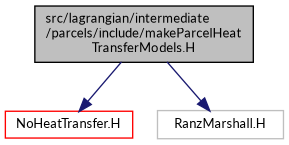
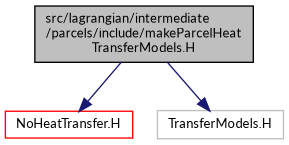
(220, 125) -> (220, 125)
